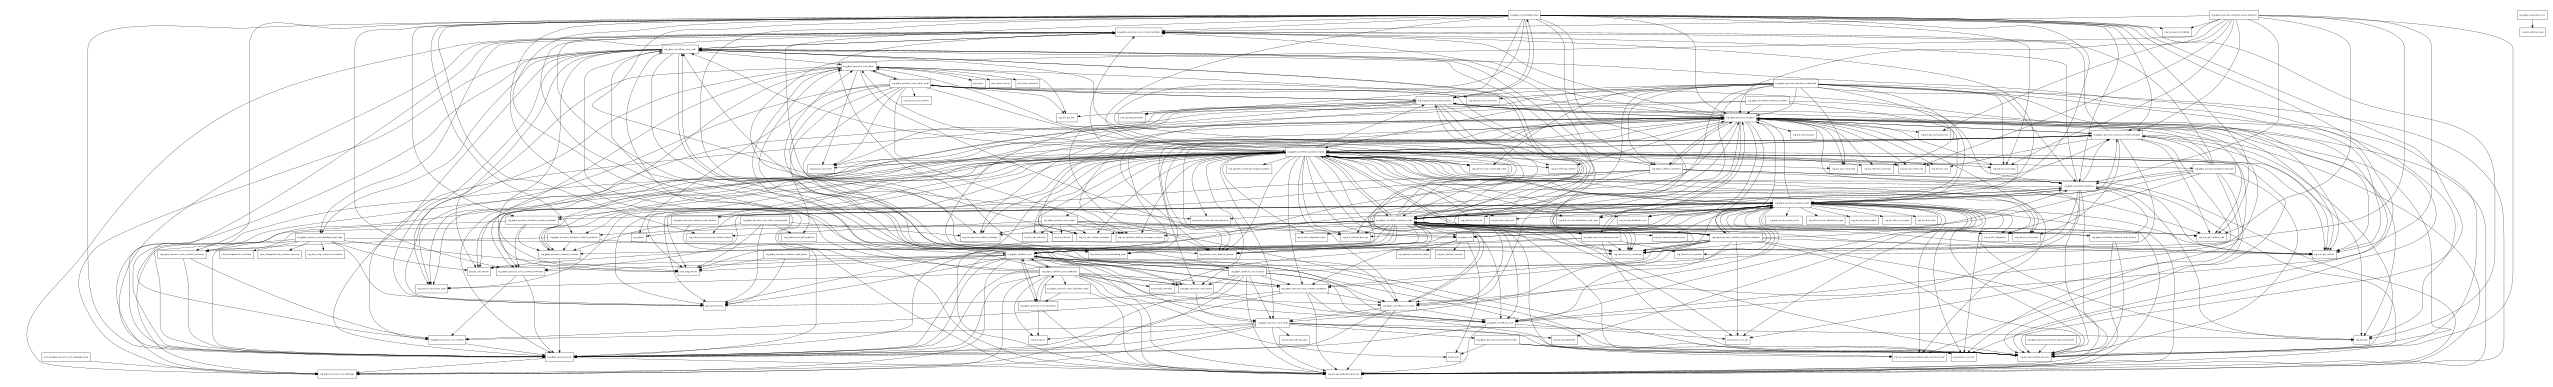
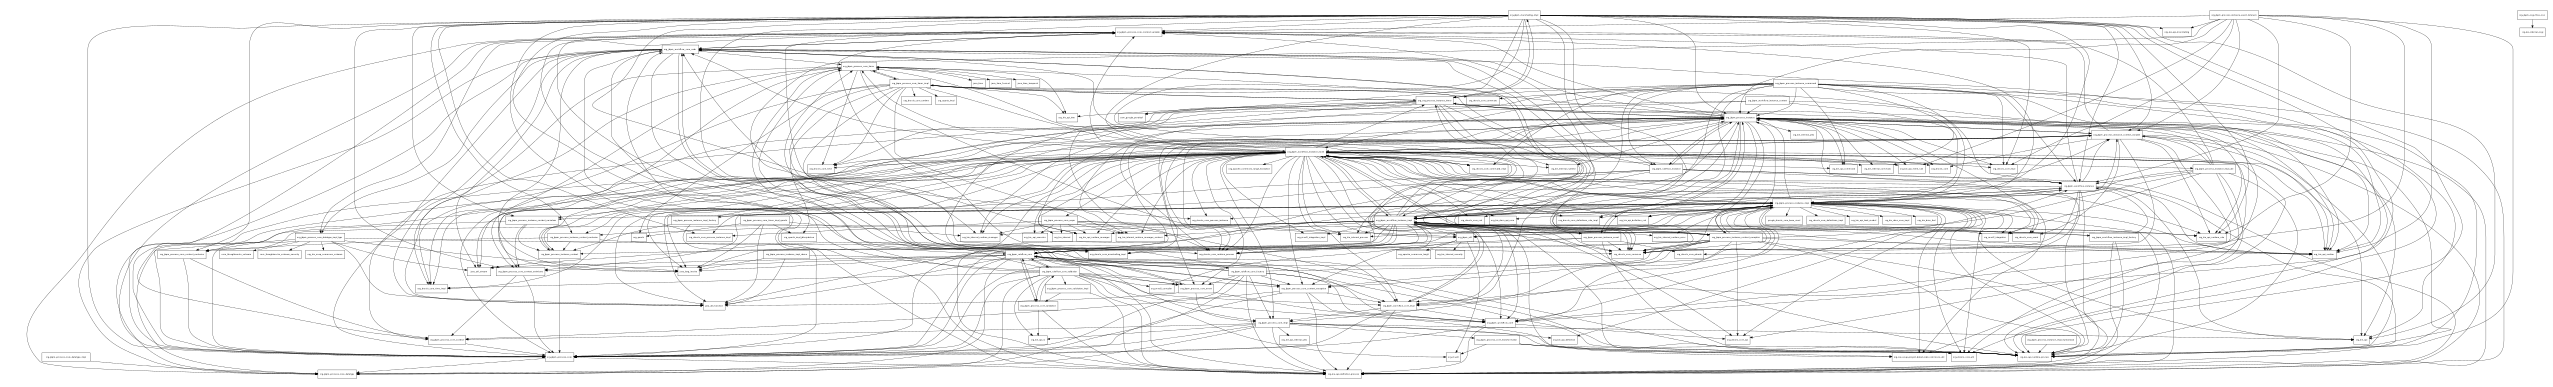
none -> (946, 101)
(1934, 135) -> none
(1784, 220) -> (1784, 220)
(479, 272) -> (479, 272)
(66, 357) -> (66, 357)
